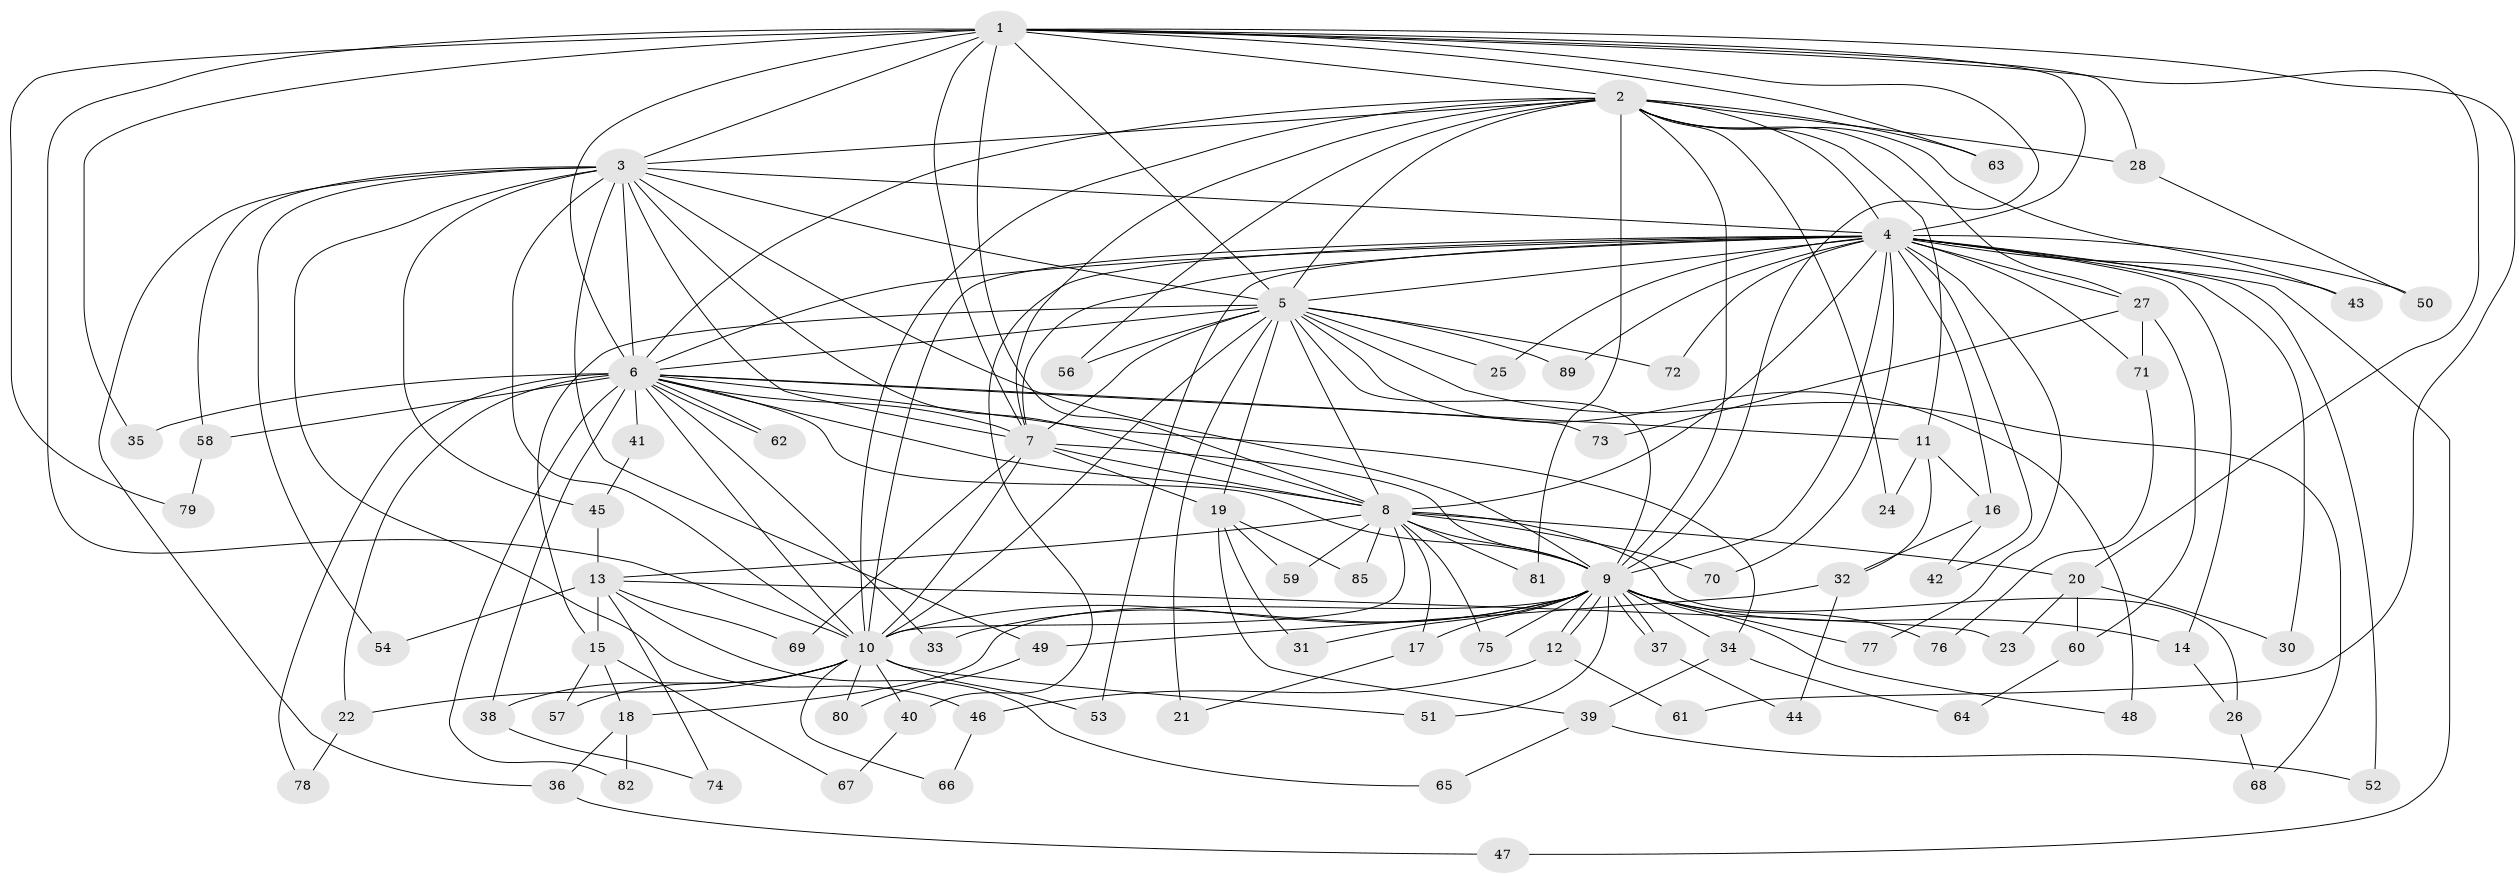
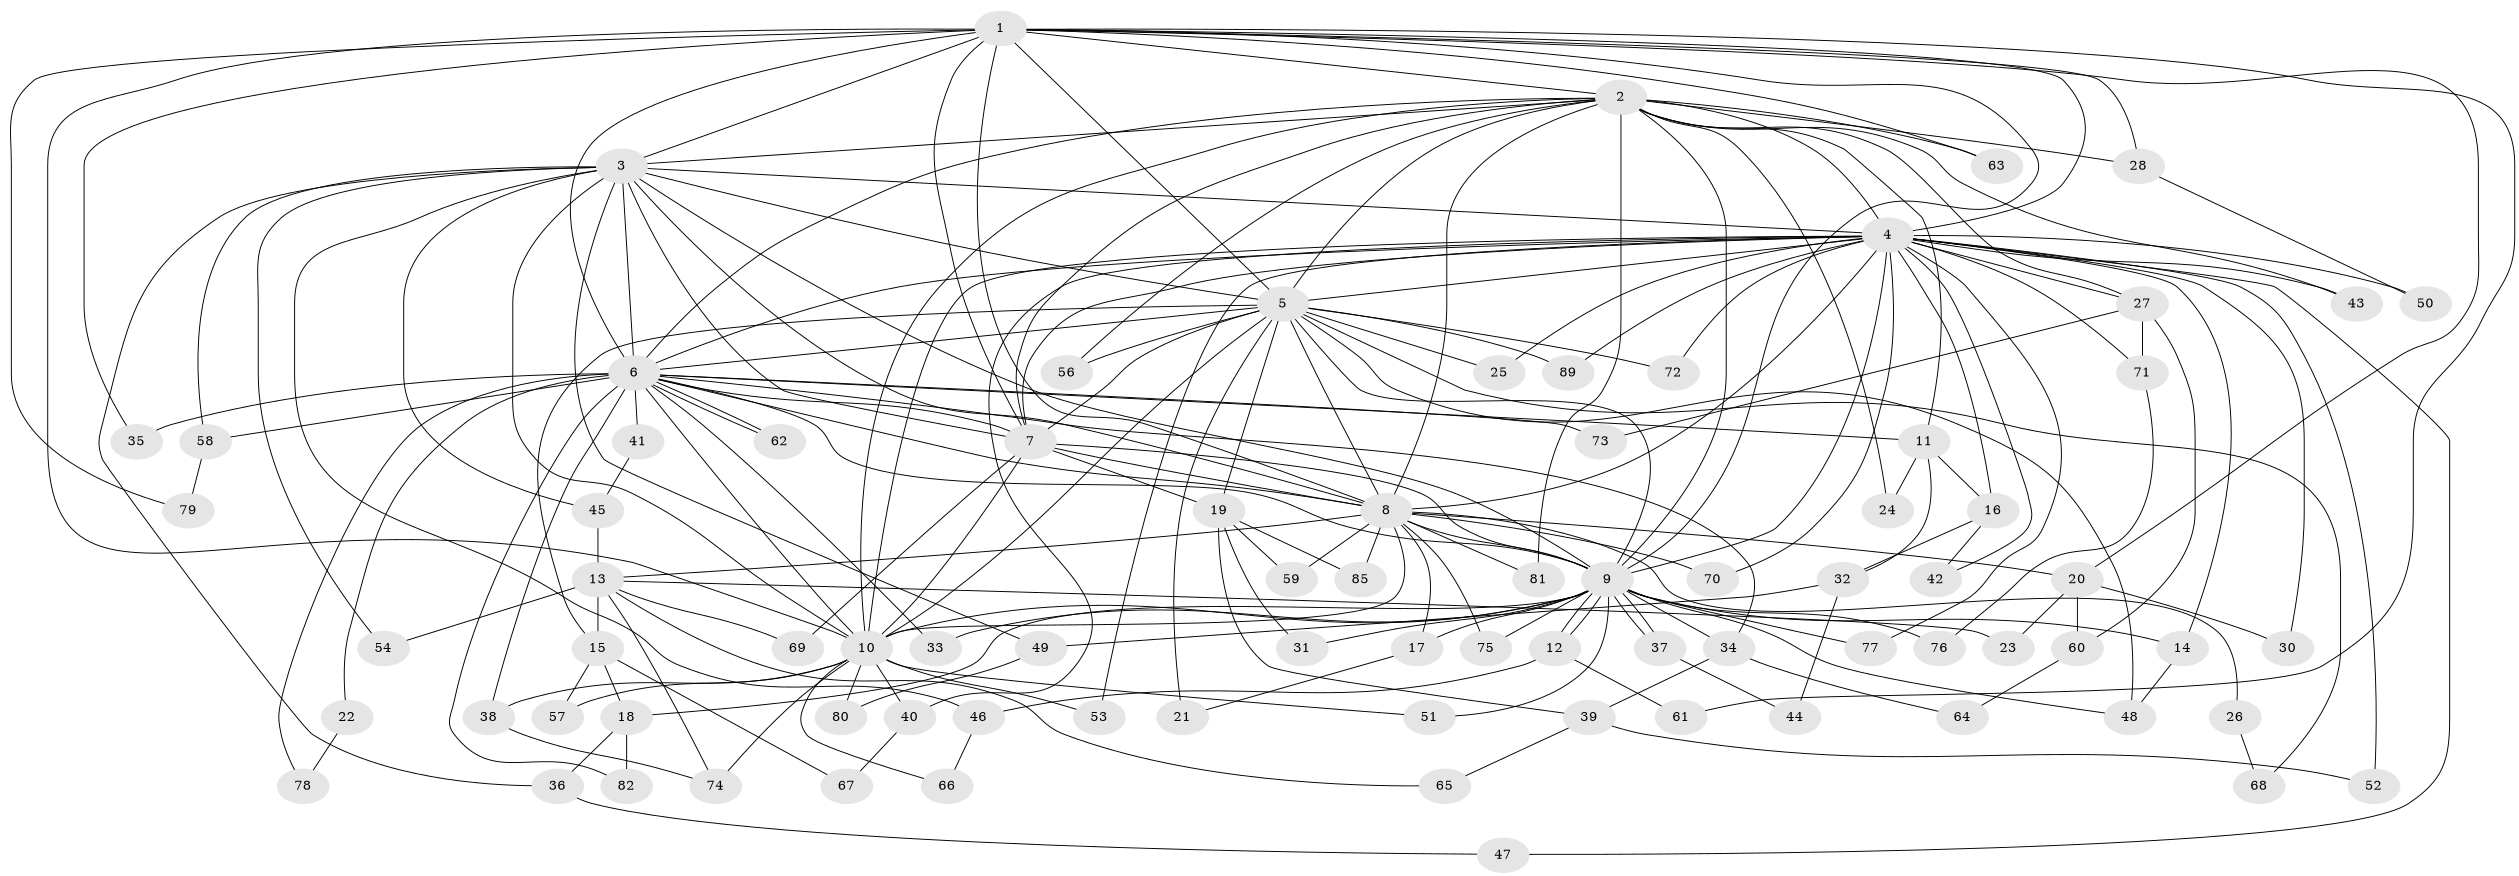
none -> (1447, 263)
(2205, 678) -> (2158, 681)
(599, 692) -> (784, 712)
